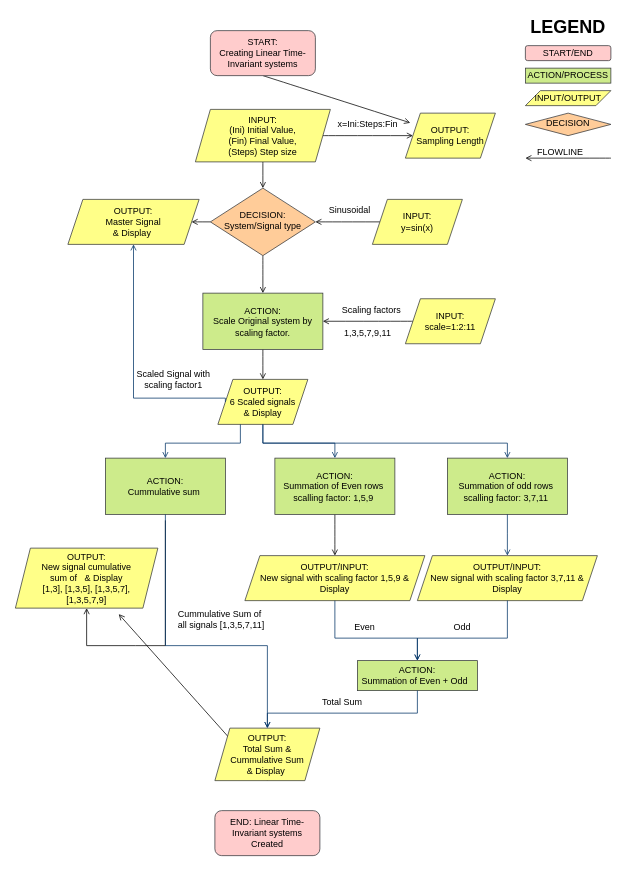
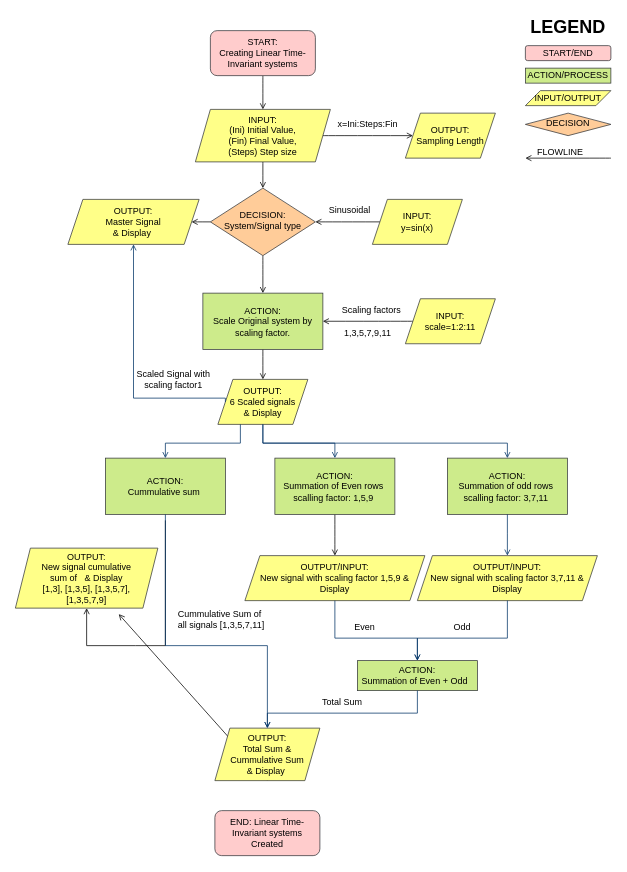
(337, 99) -> (263, 91)
